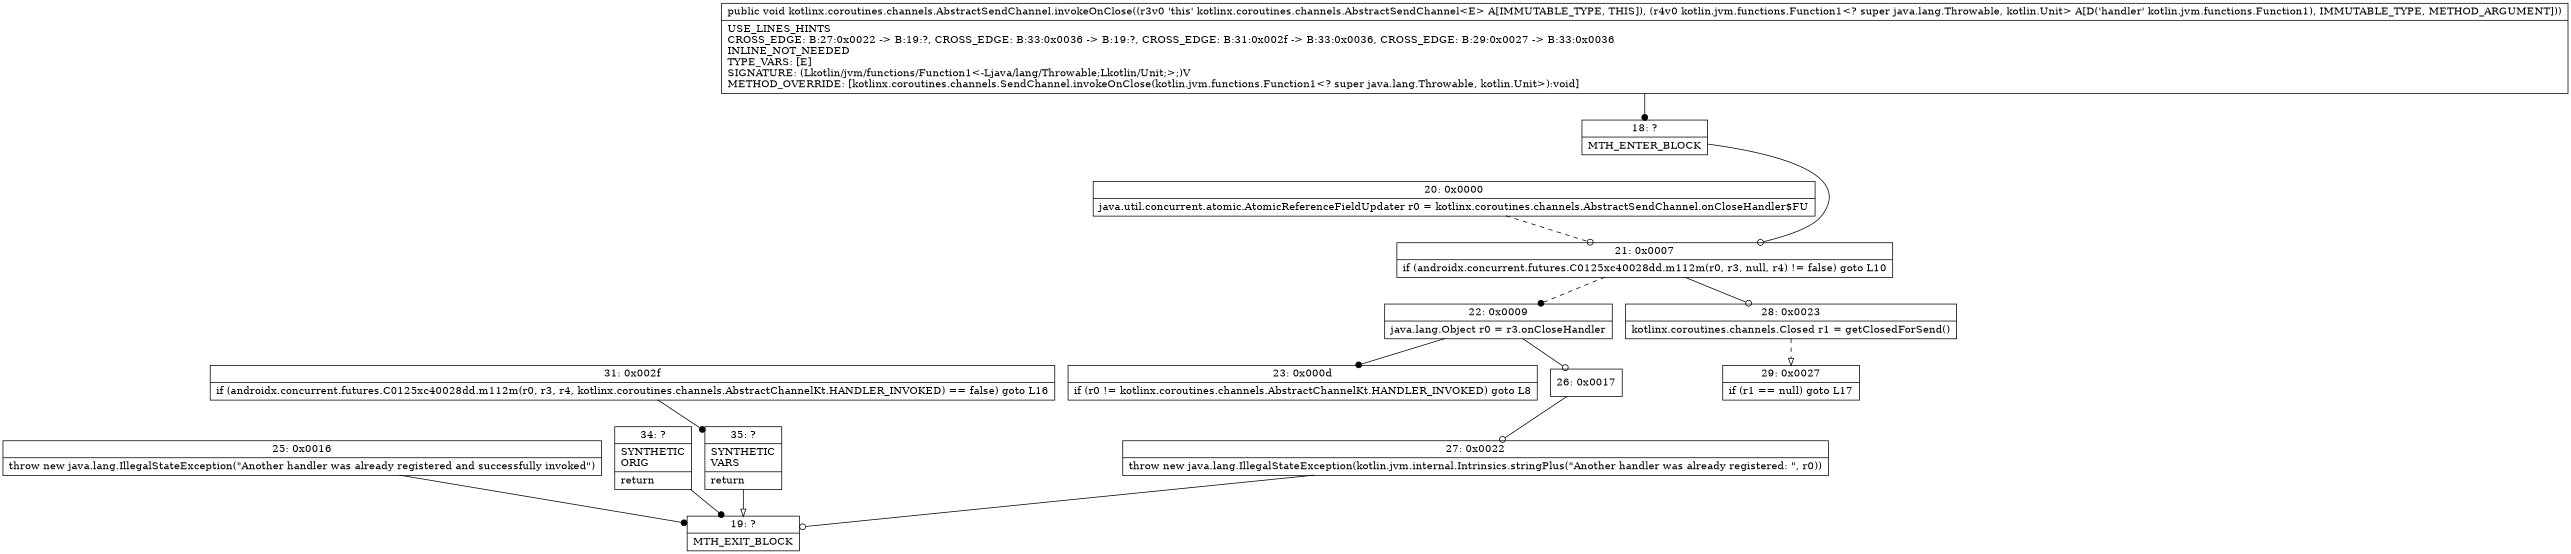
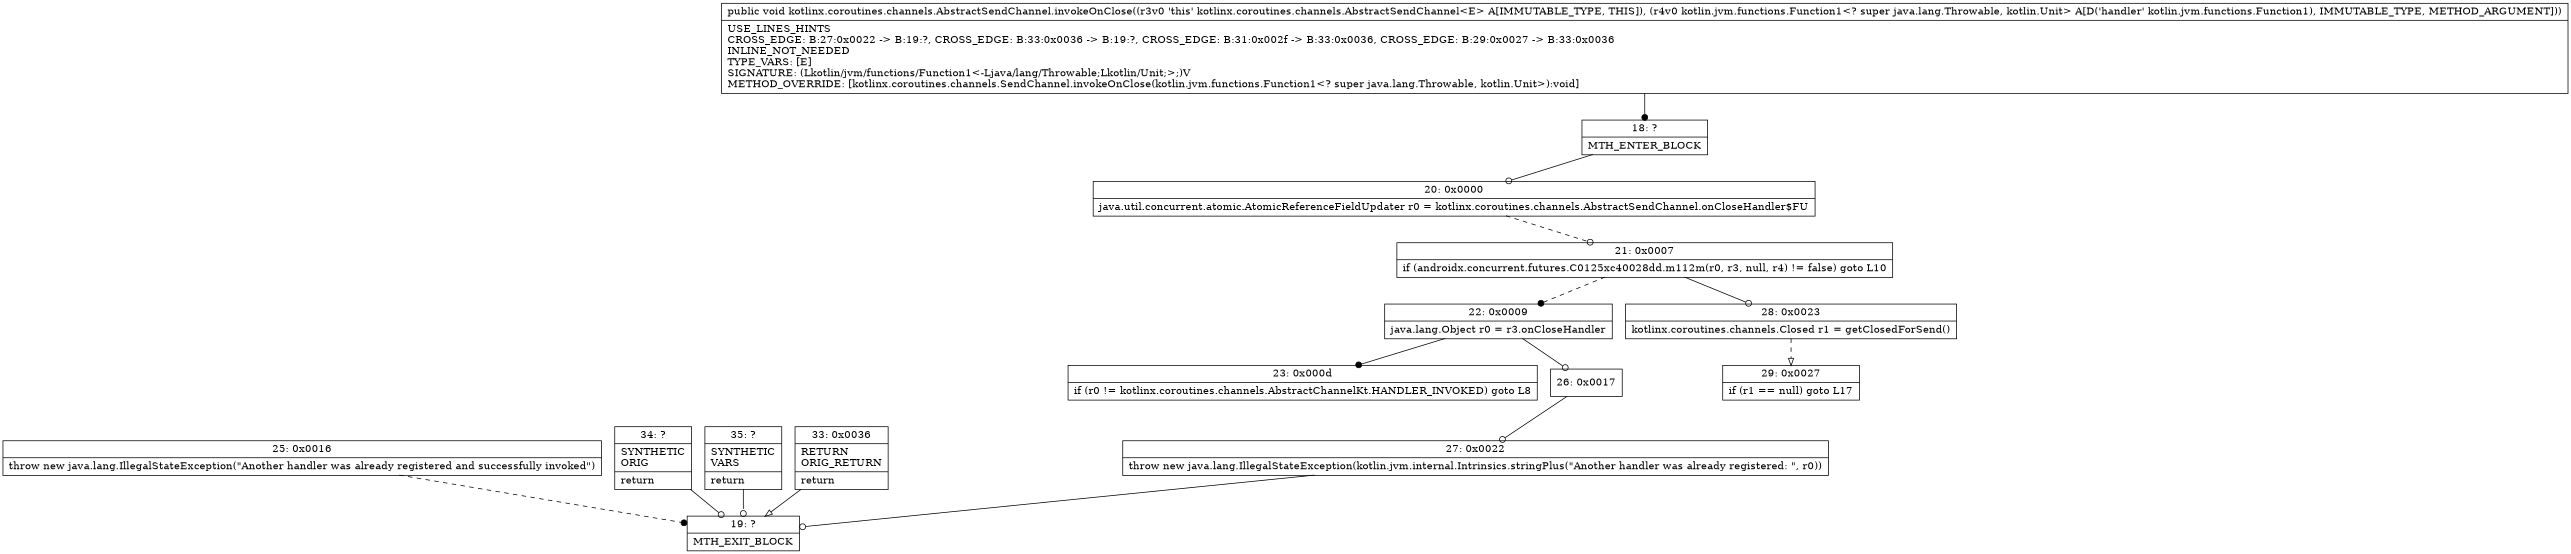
(1815, 175) -> (1552, 167)
(632, 383) -> none
none -> (842, 458)
(540, 499) -> (540, 499)
(743, 499) -> (743, 499)
(705, 501) -> (705, 501)
